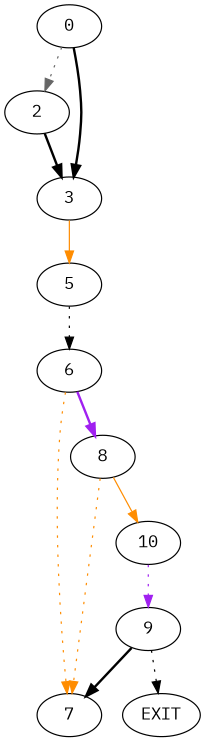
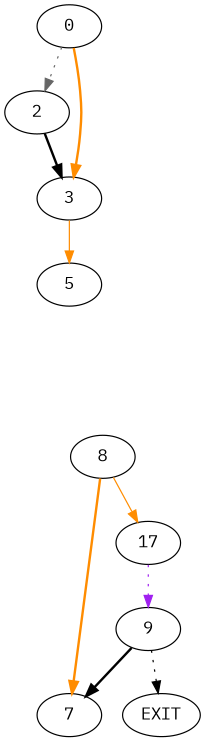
(81, 106) -> (81, 106)
(69, 371) -> none
(148, 543) -> (148, 543)
(87, 580) -> (87, 580)
